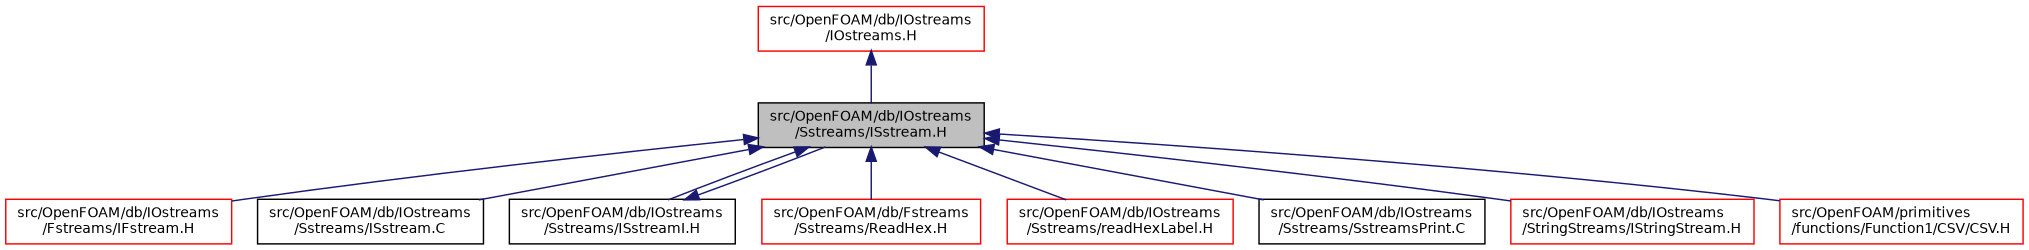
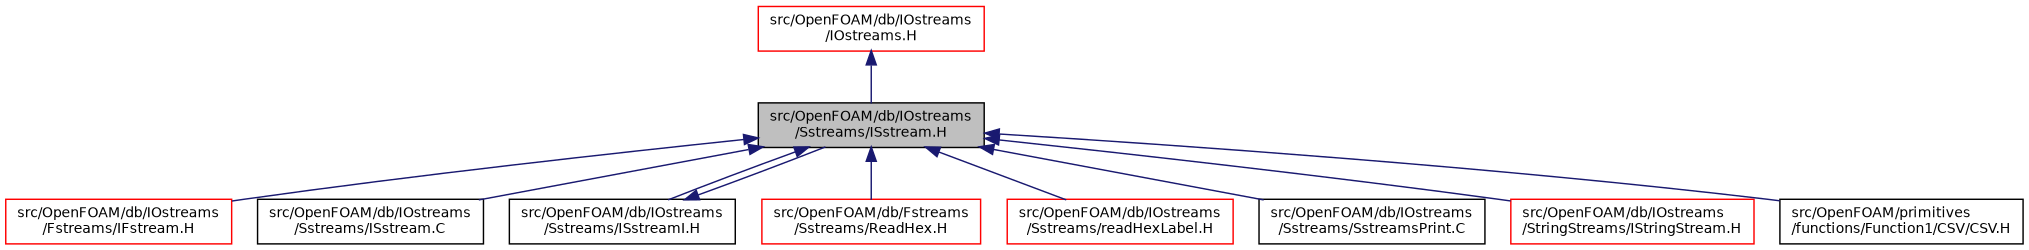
(1901, 222) -> (1901, 222)
